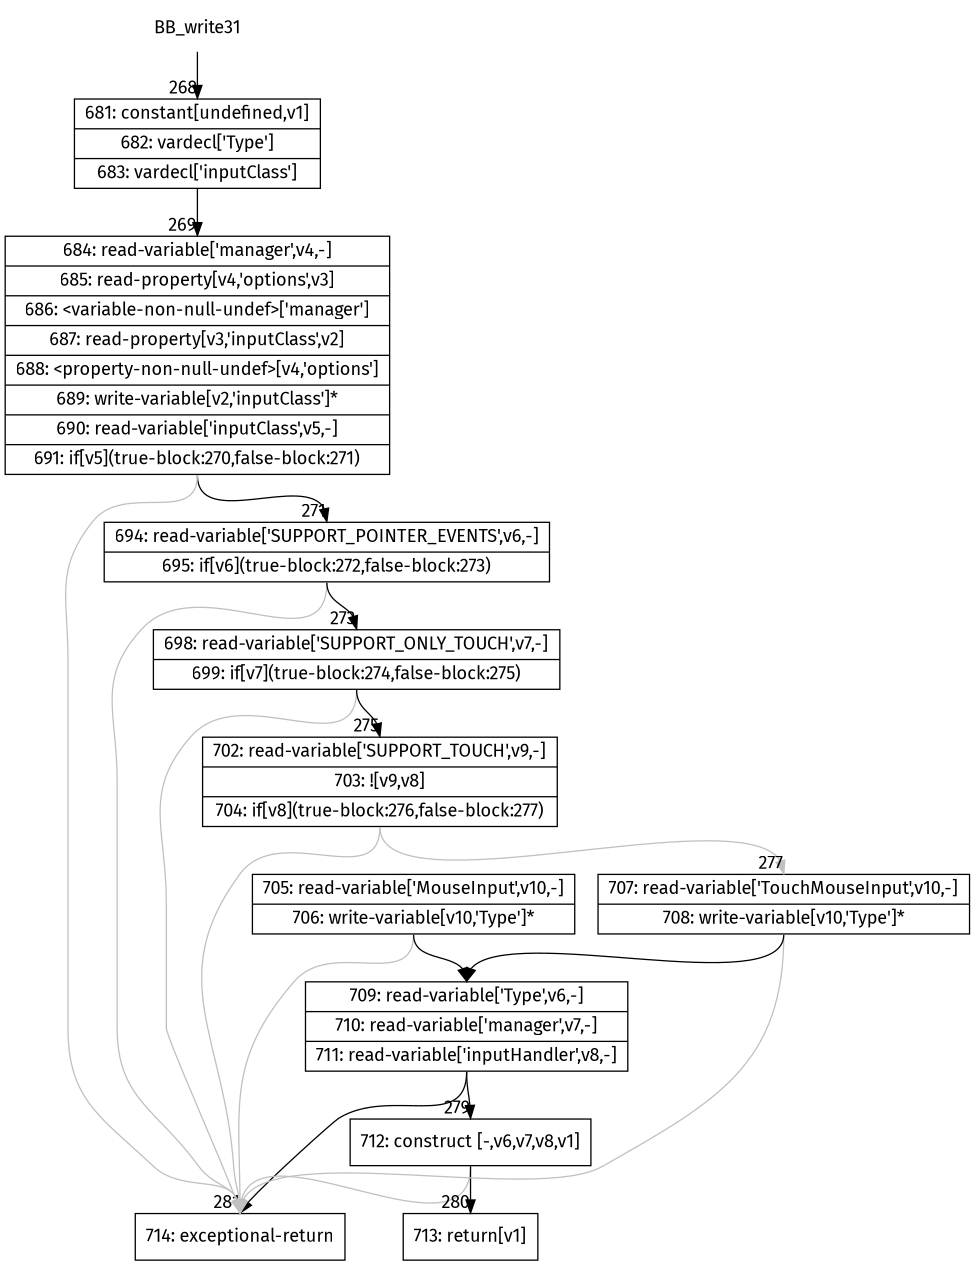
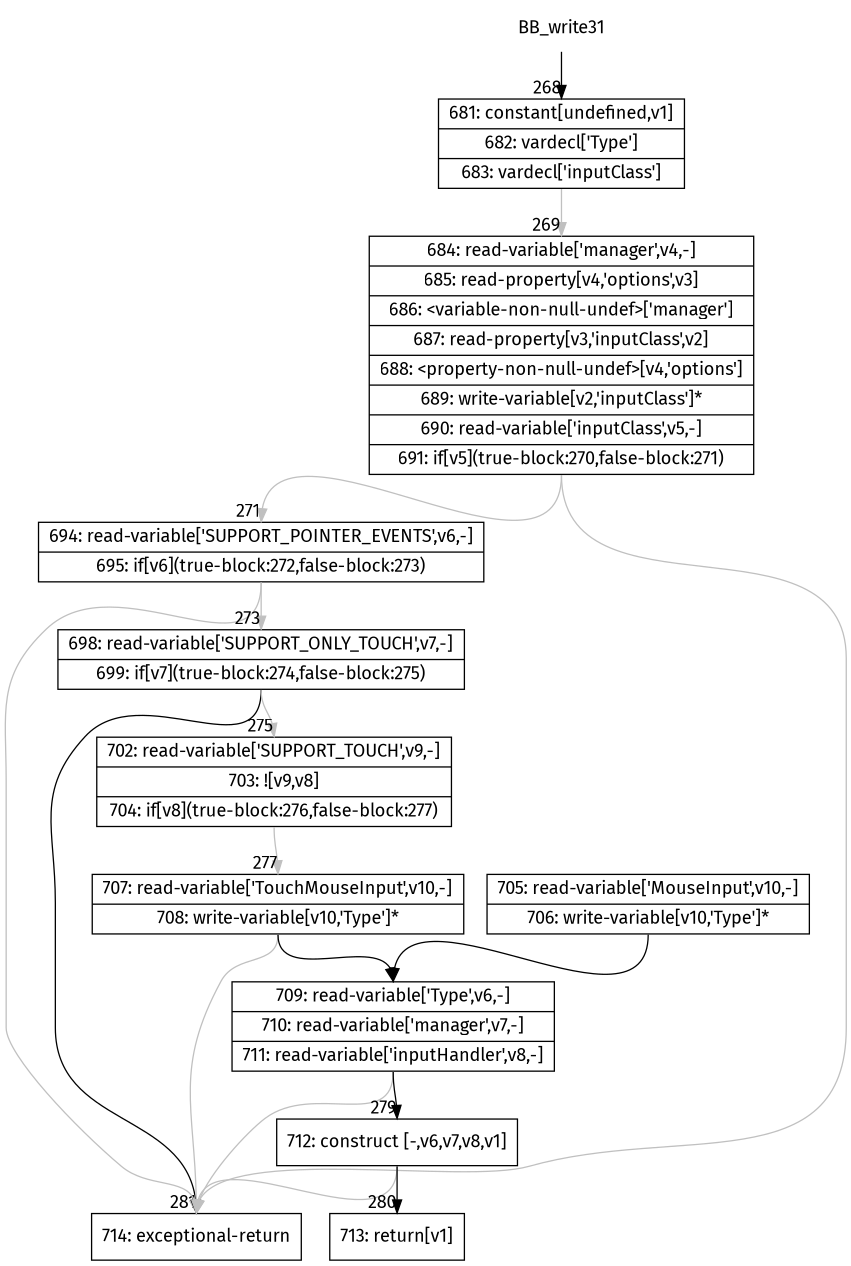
(197, 206) -> (561, 206)
(256, 499) -> (417, 500)
(336, 602) -> (261, 599)
(364, 708) -> (265, 708)
(165, 875) -> (55, 892)
(204, 952) -> none
(267, 1018) -> none
(351, 1113) -> (285, 1108)
